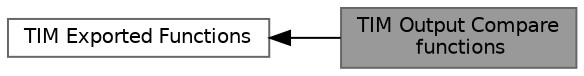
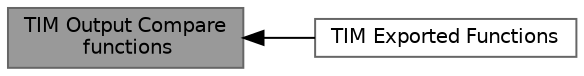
(316, 38) -> (290, 38)
